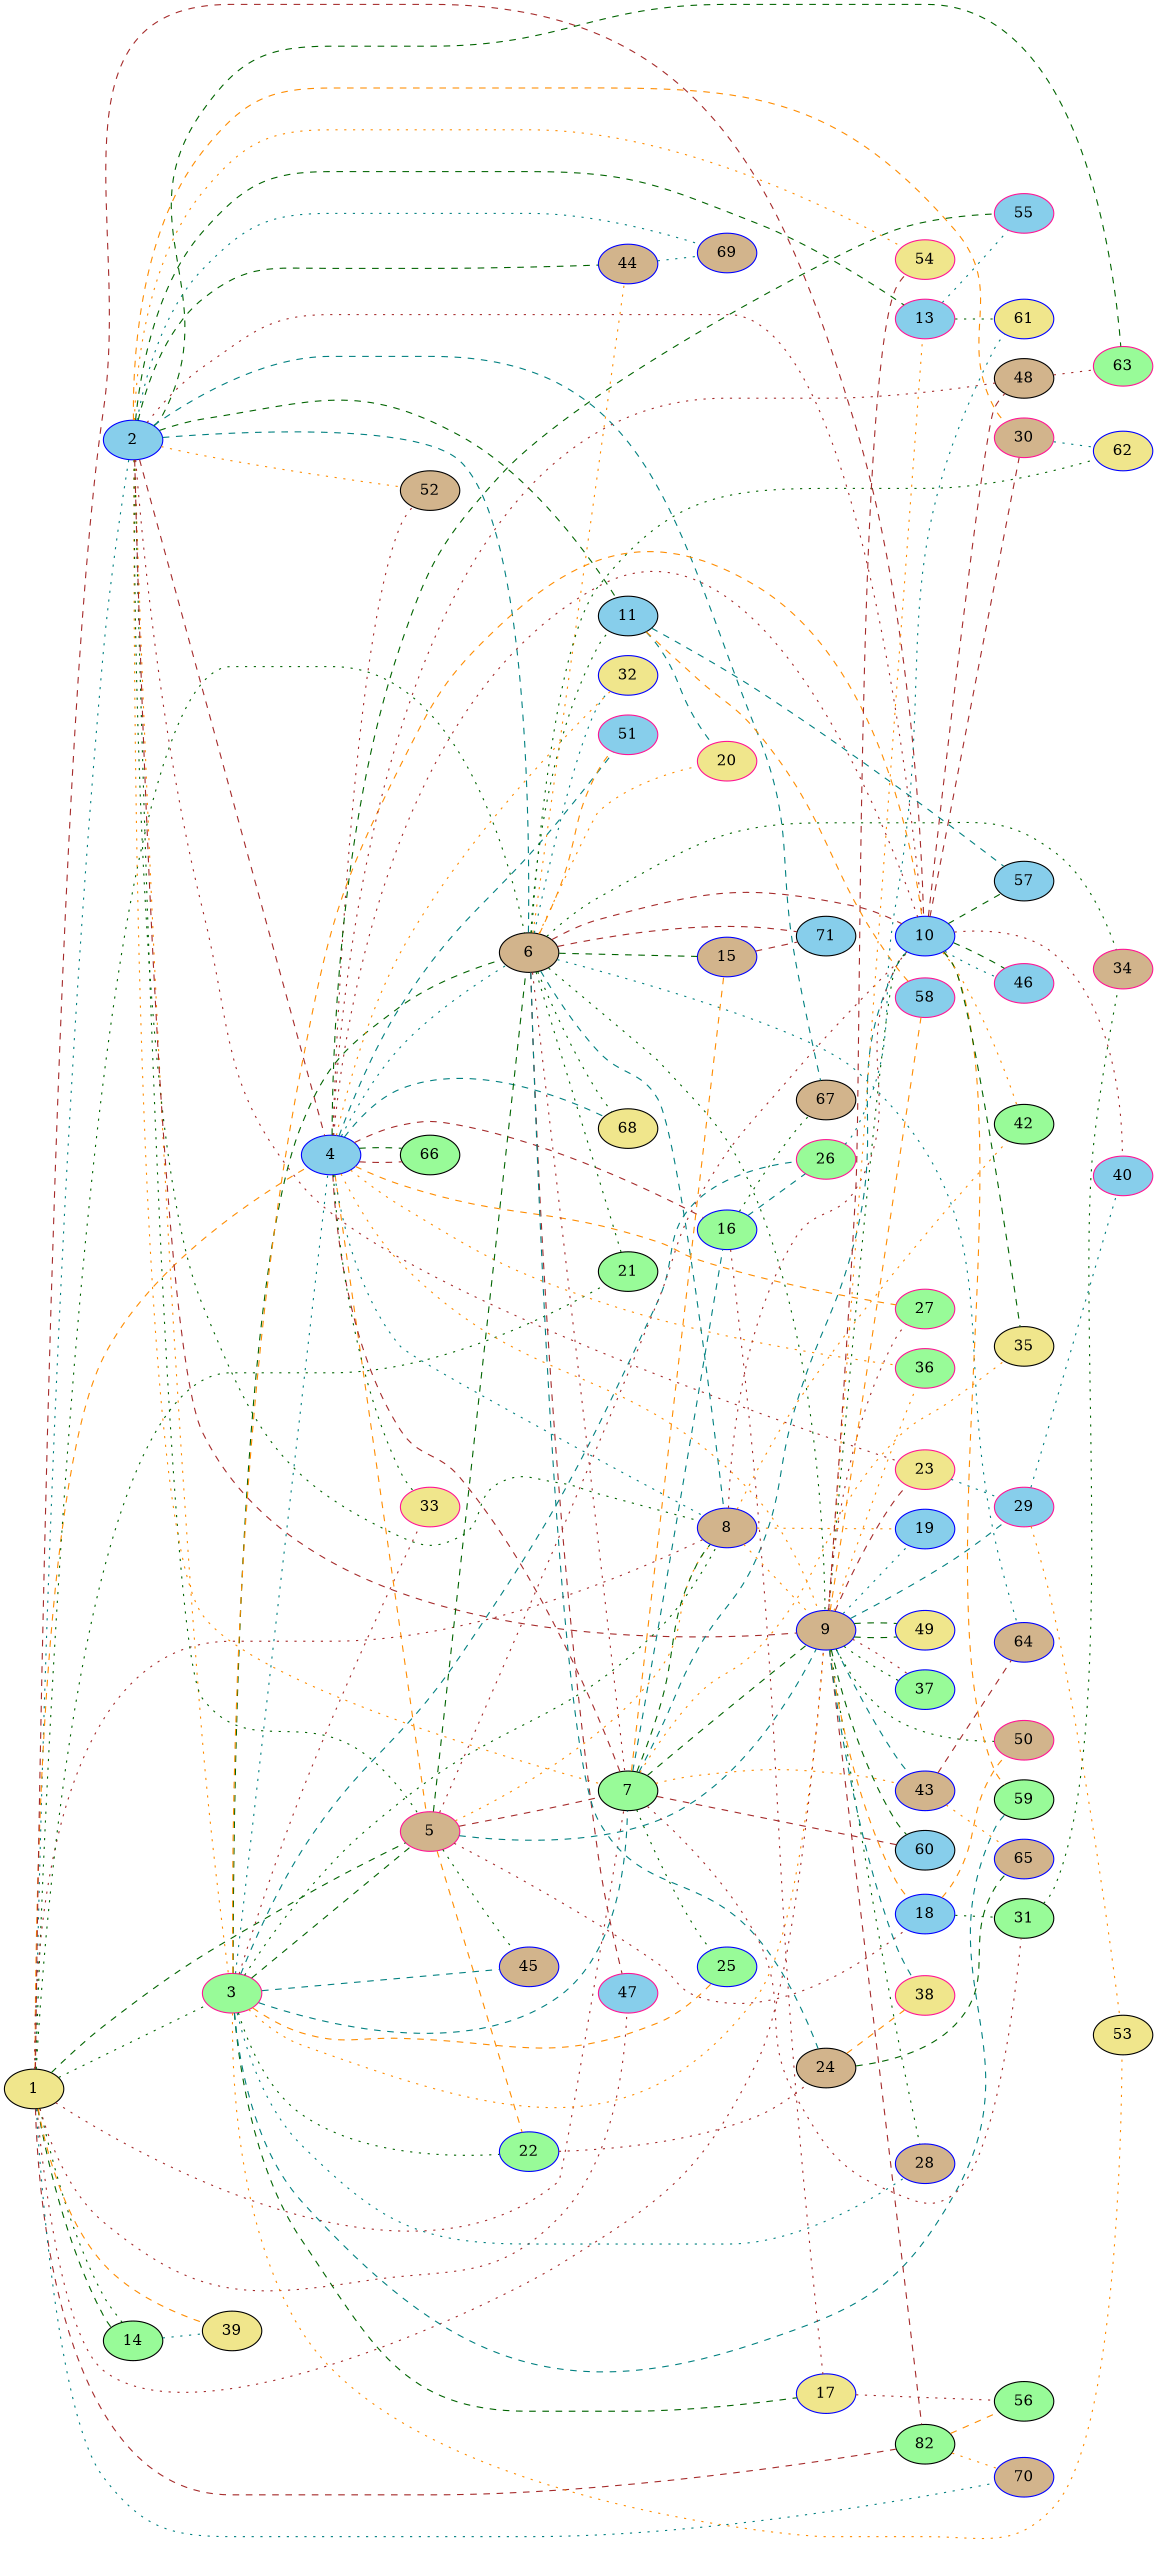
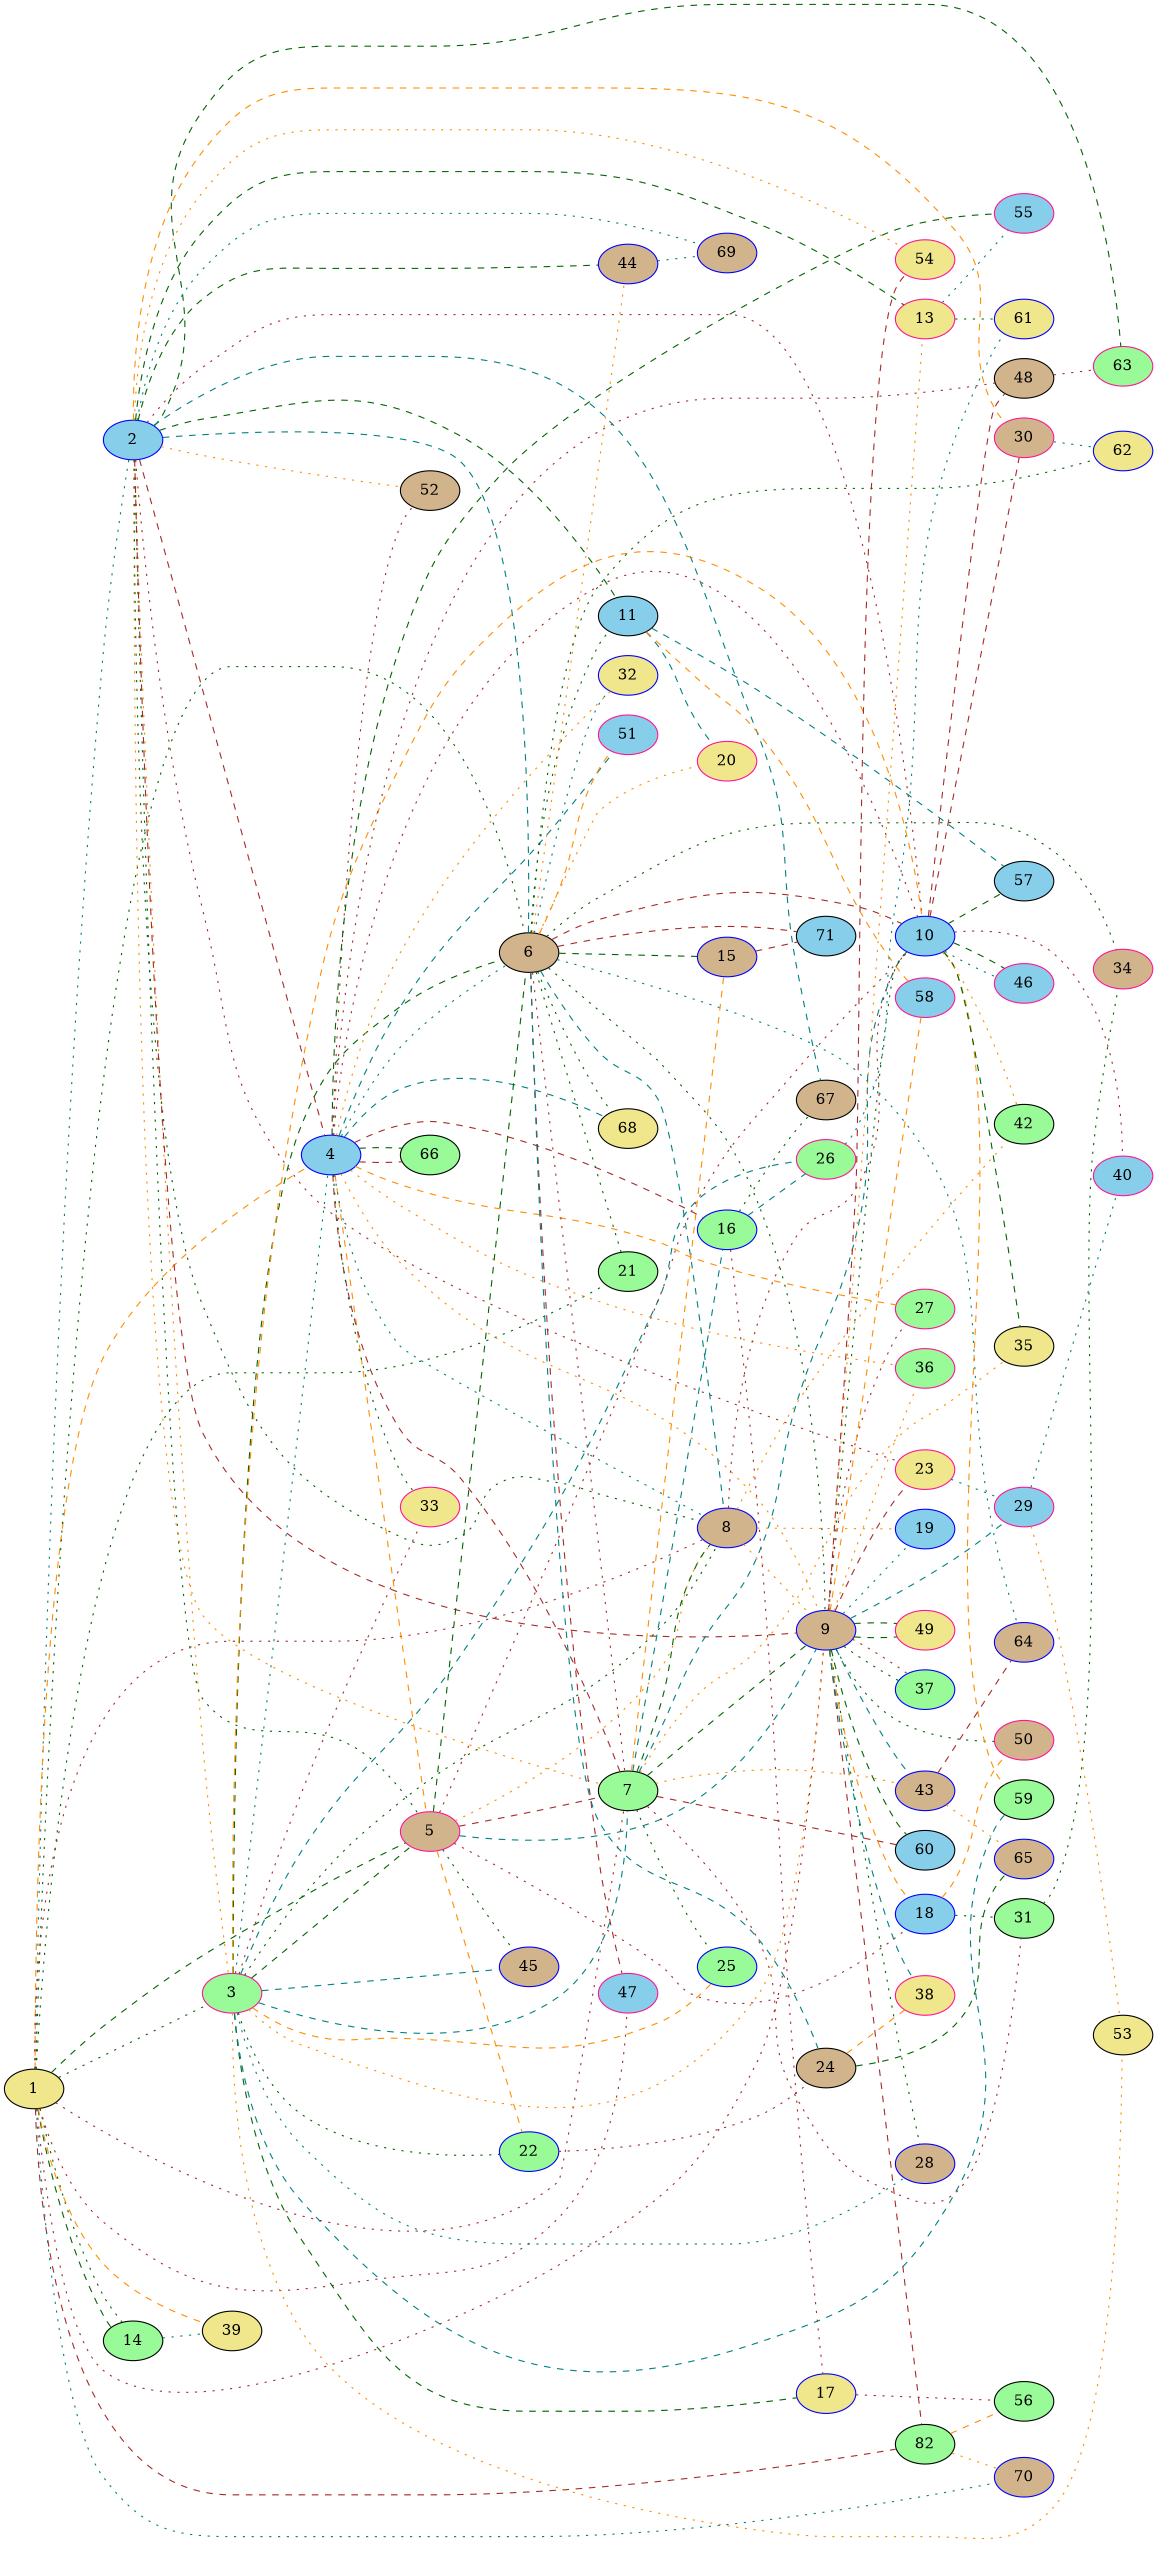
(925, 319) -> (925, 319)
(109, 325) -> none
(925, 1630) -> (925, 1630)
